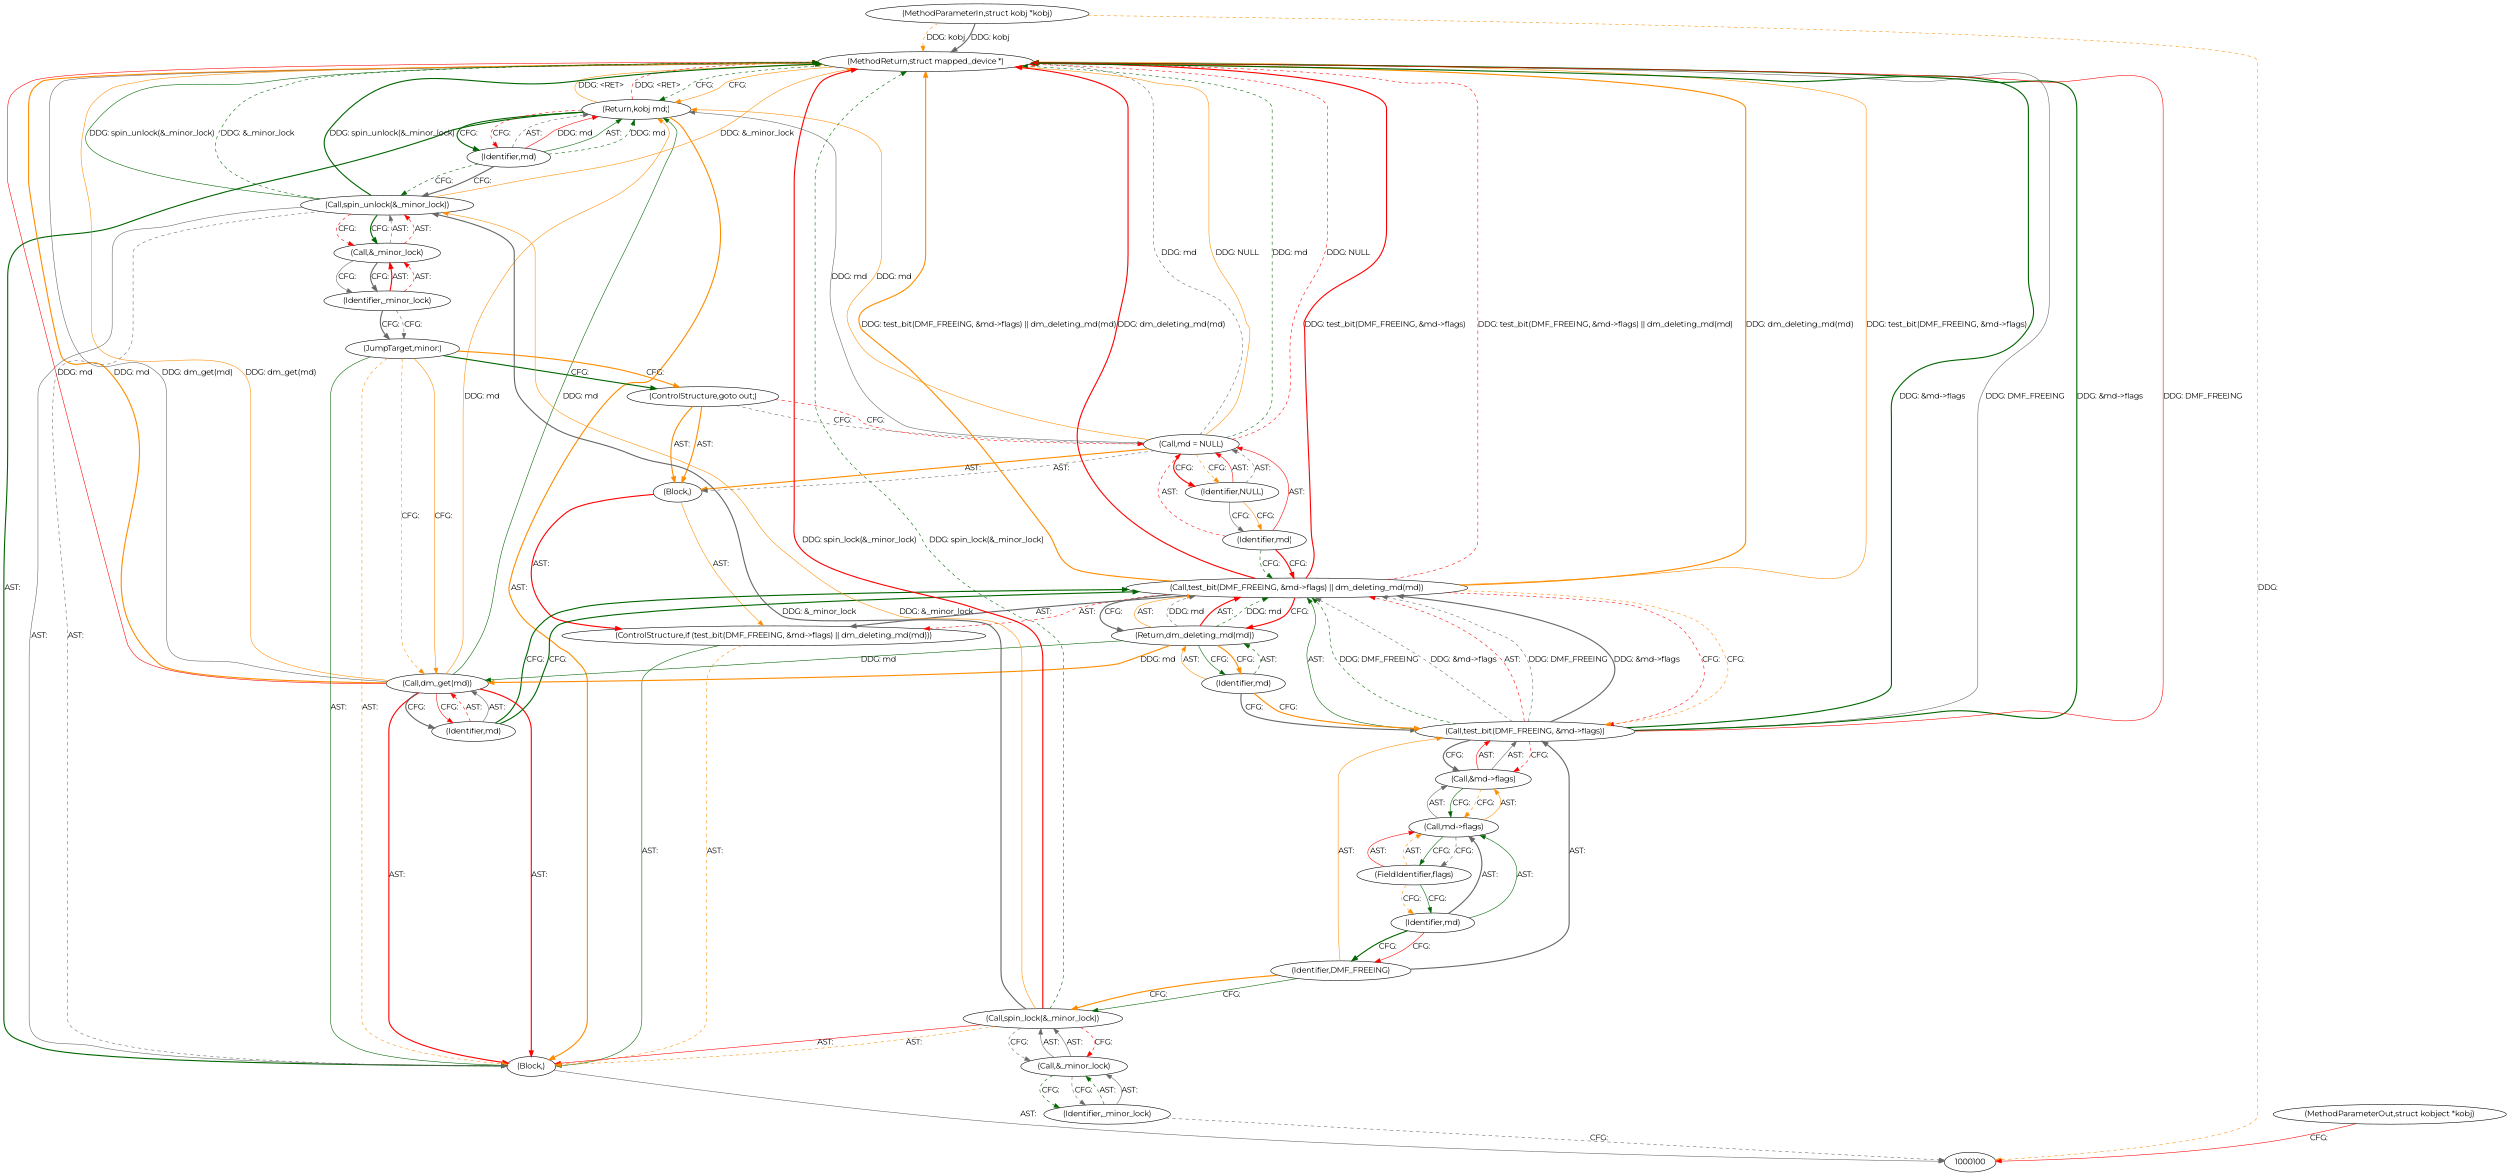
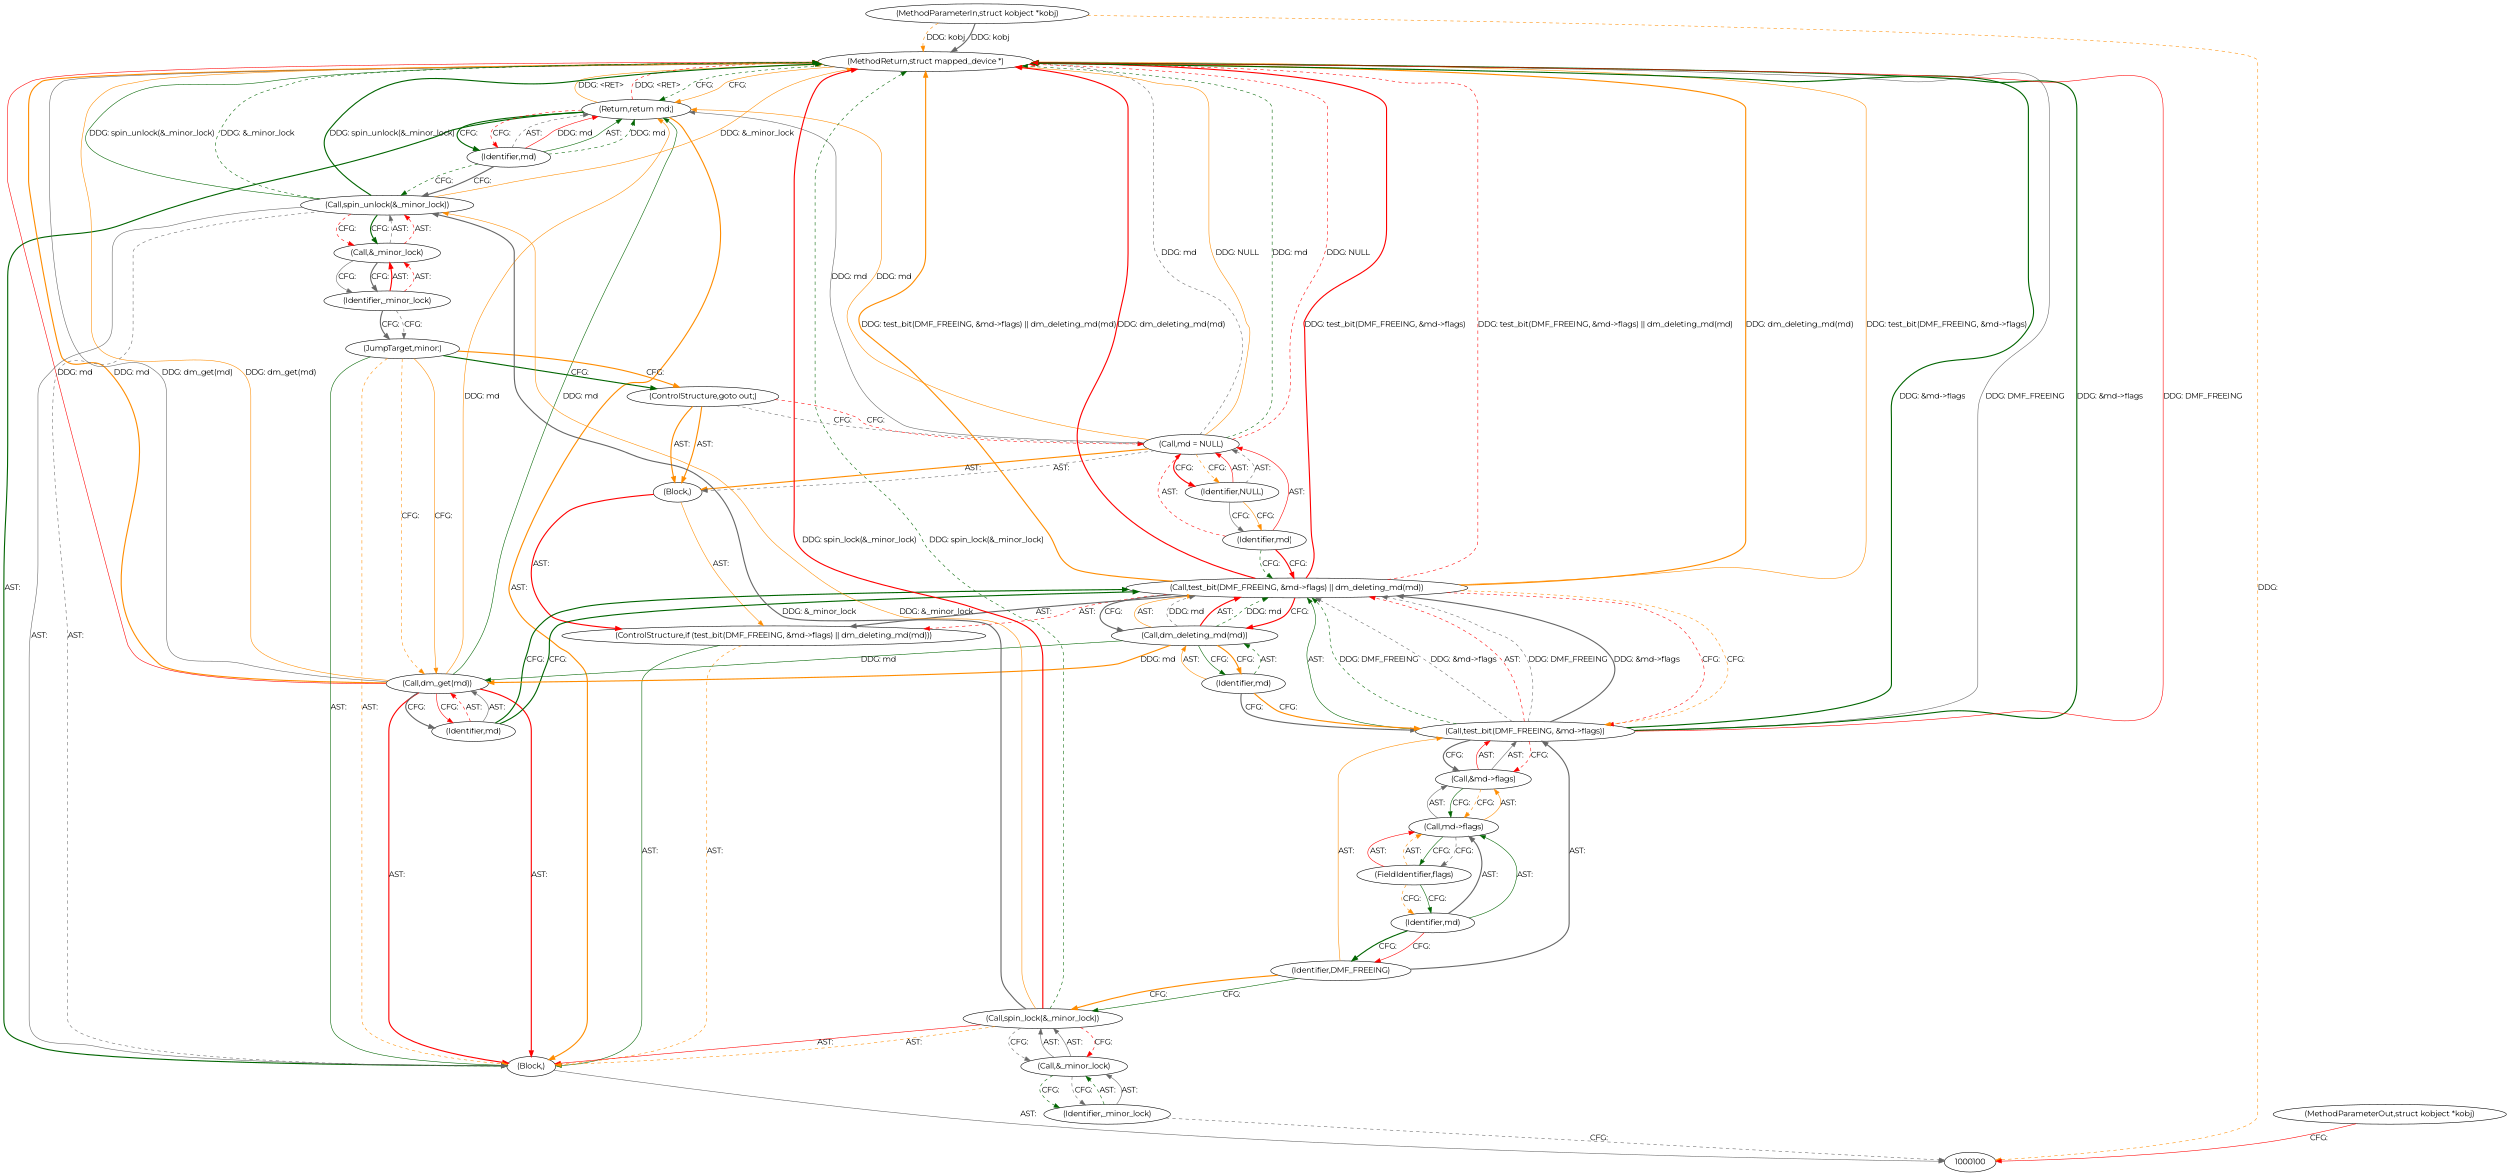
(977, 14) -> (977, 14)
(636, 109) -> (636, 109)
(1195, 636) -> (1195, 636)
